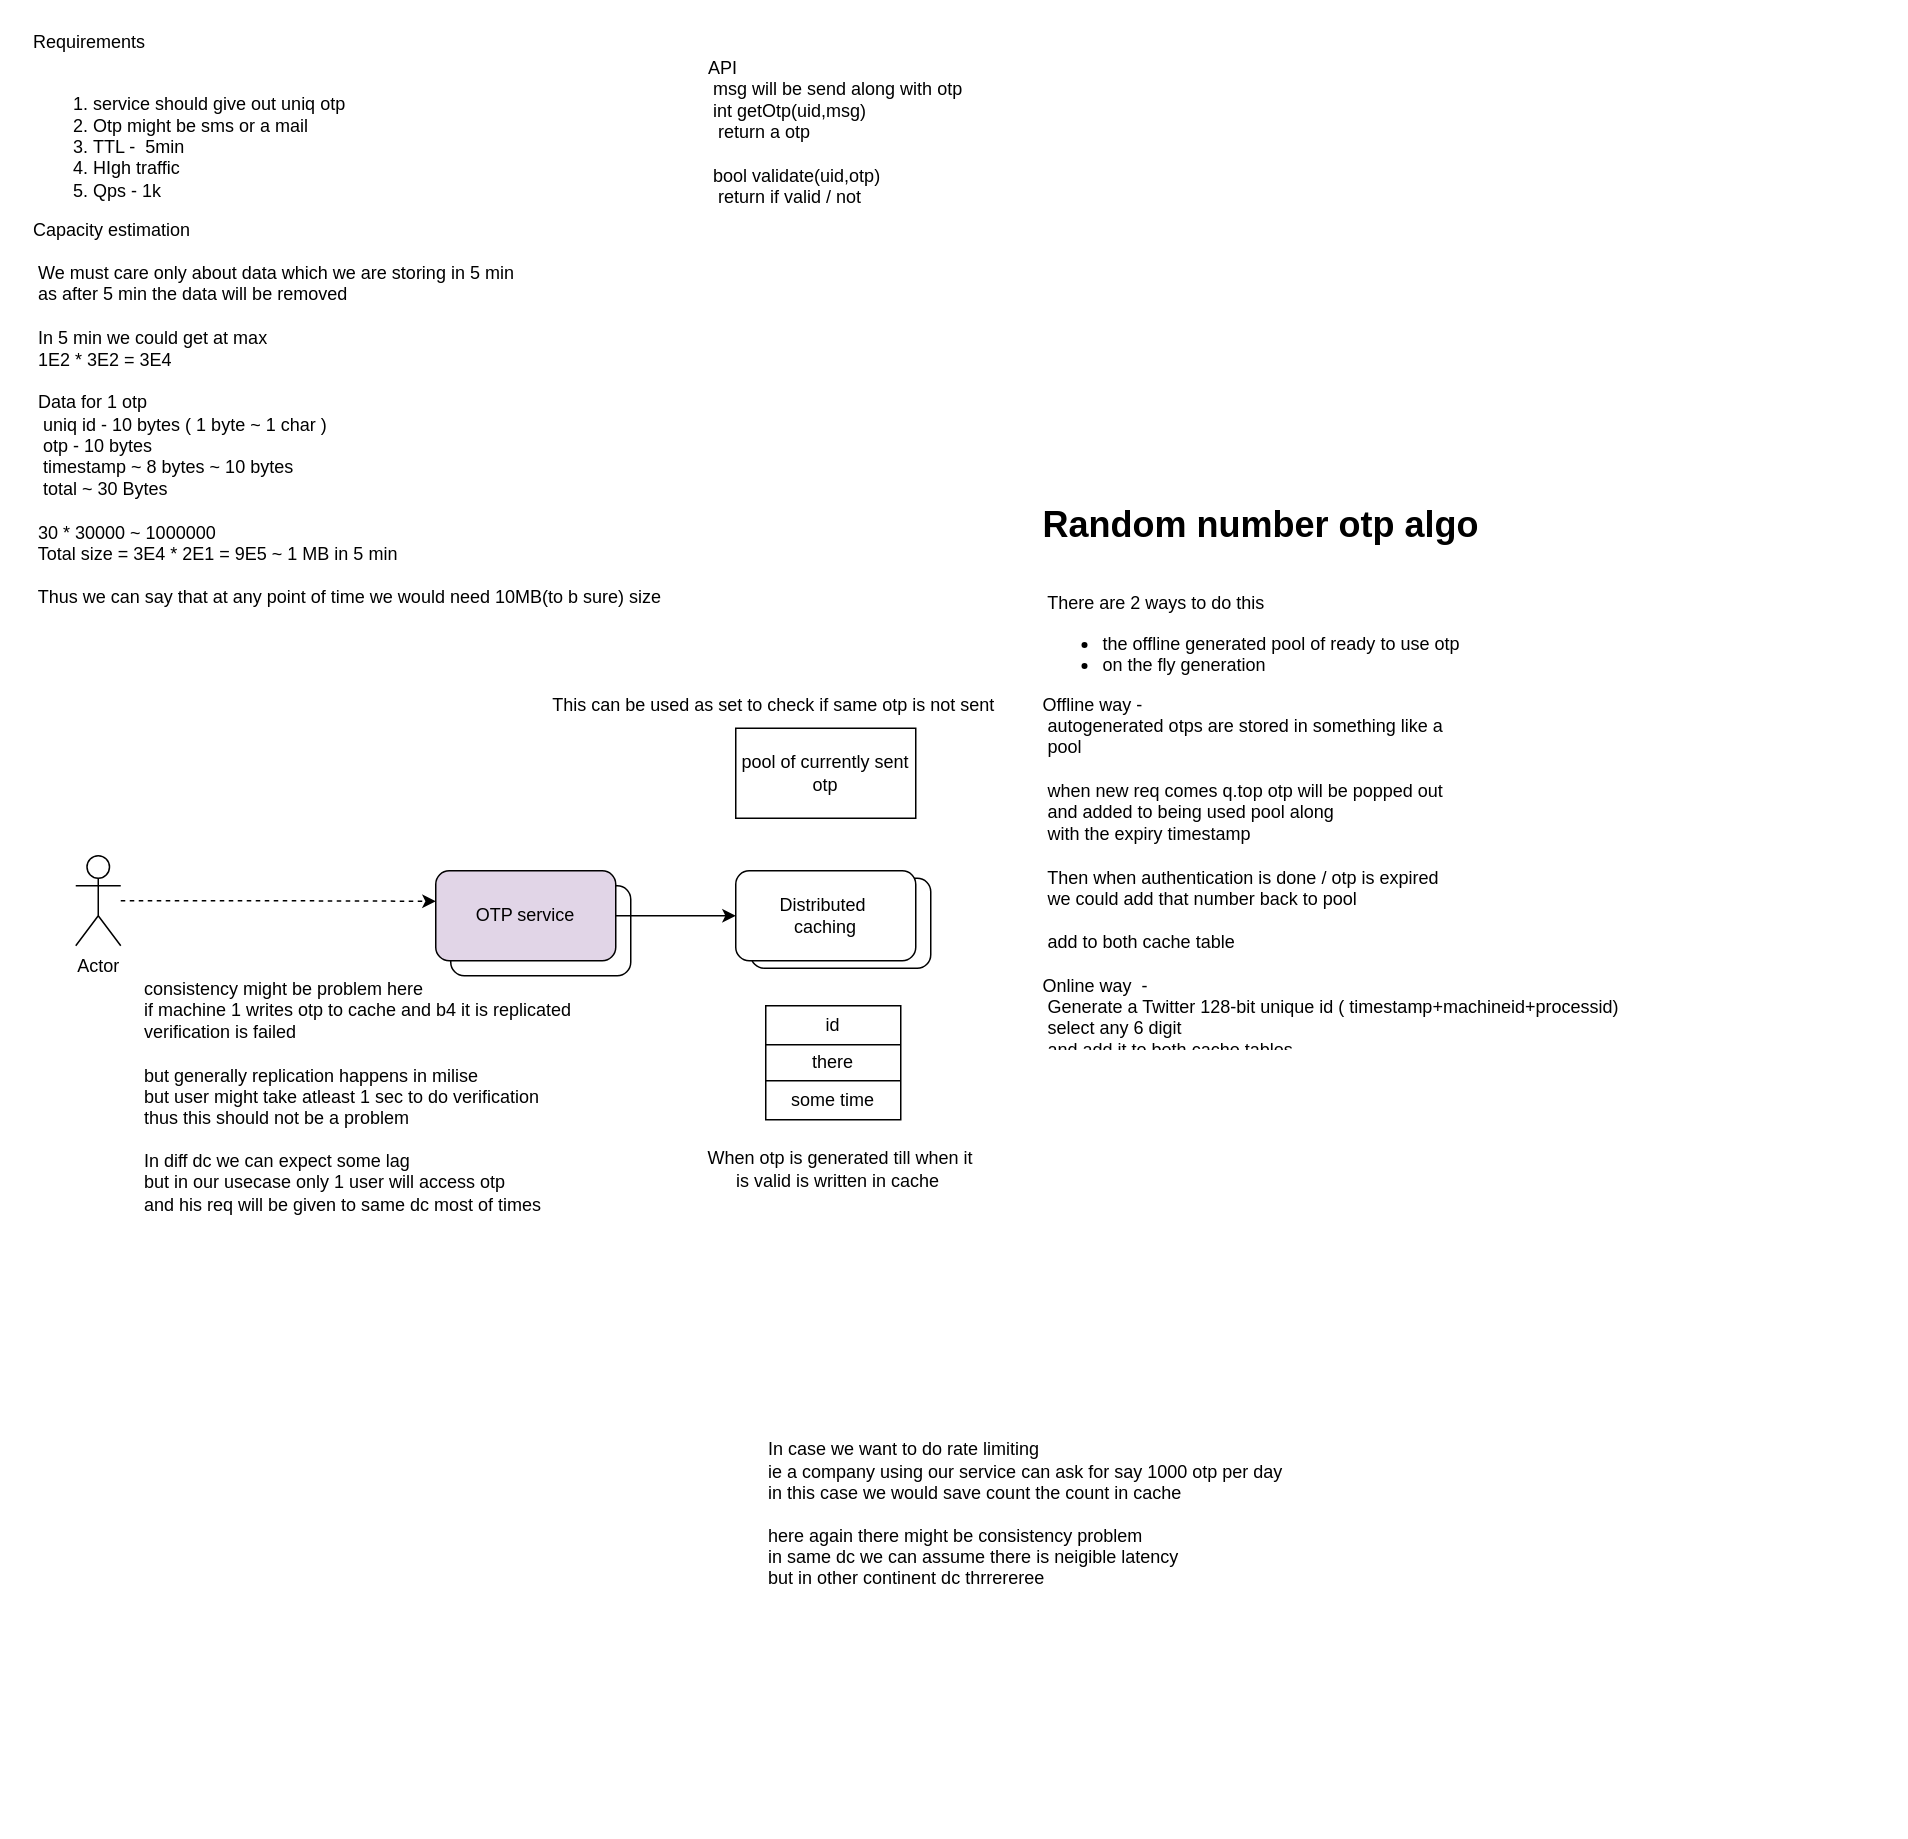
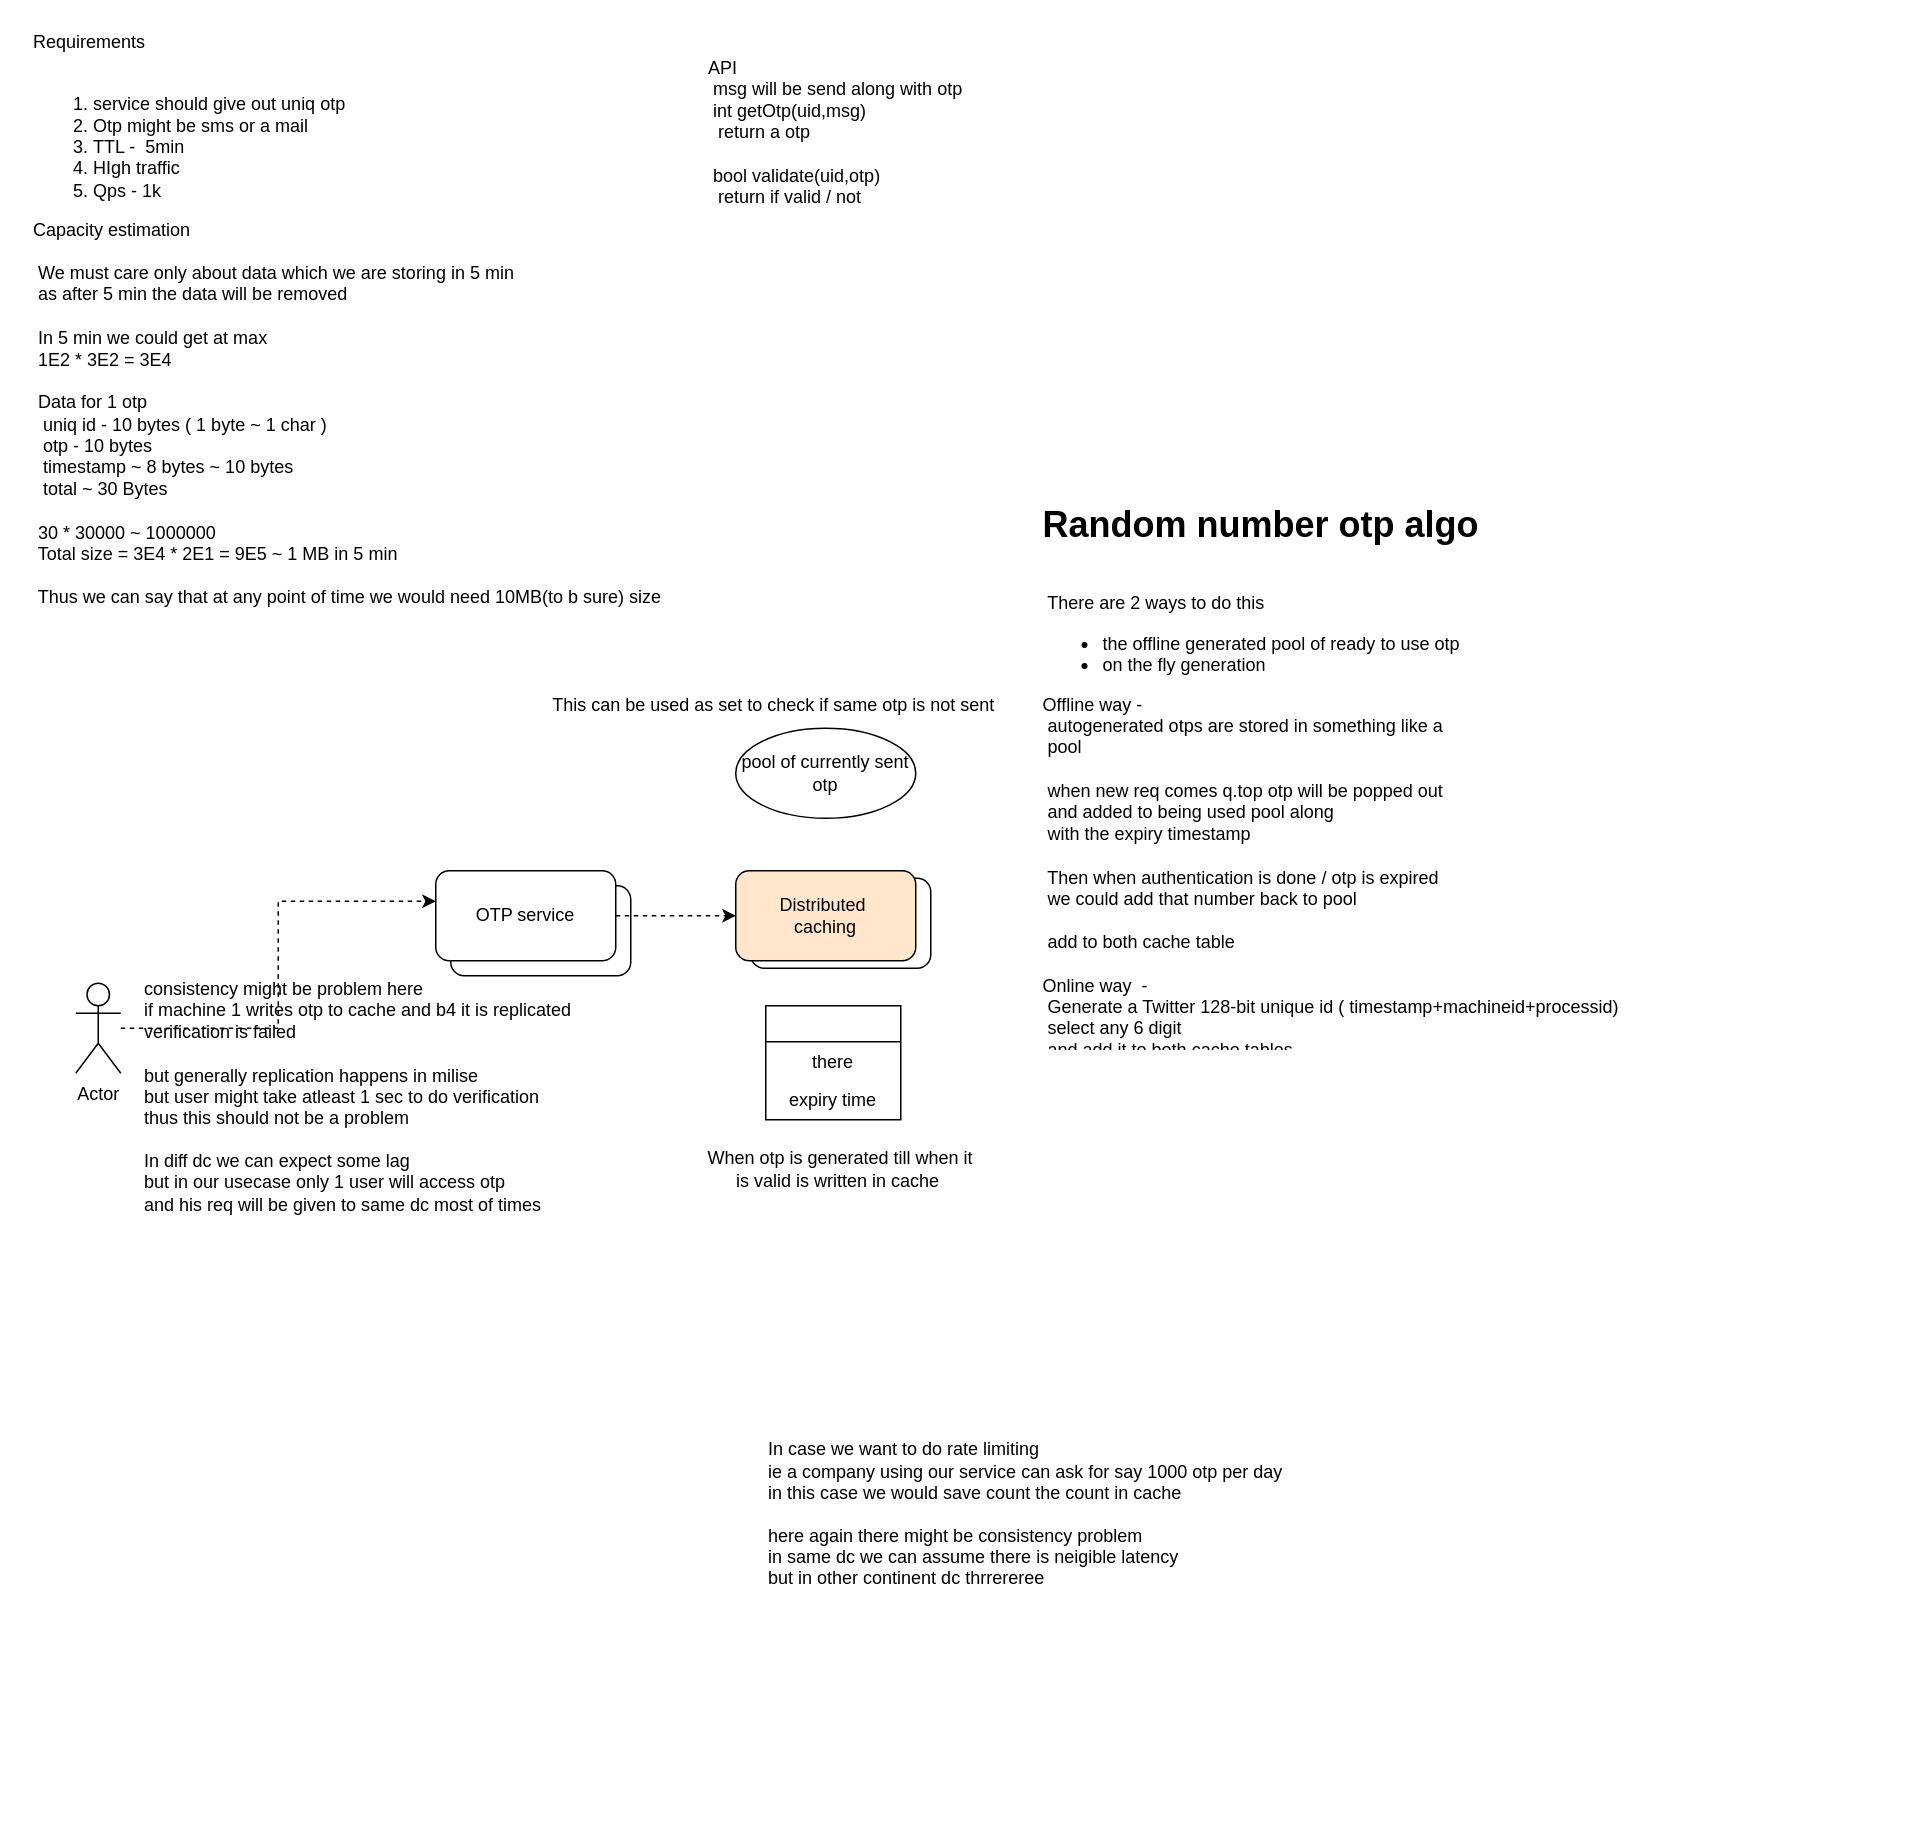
(826, 773) -> (826, 773)
(98, 901) -> (98, 1028)
(526, 916) -> (526, 916)
(671, 916) -> (671, 916)
(826, 916) -> (826, 916)
(833, 1025) -> none
(833, 1100) -> (833, 1100)
